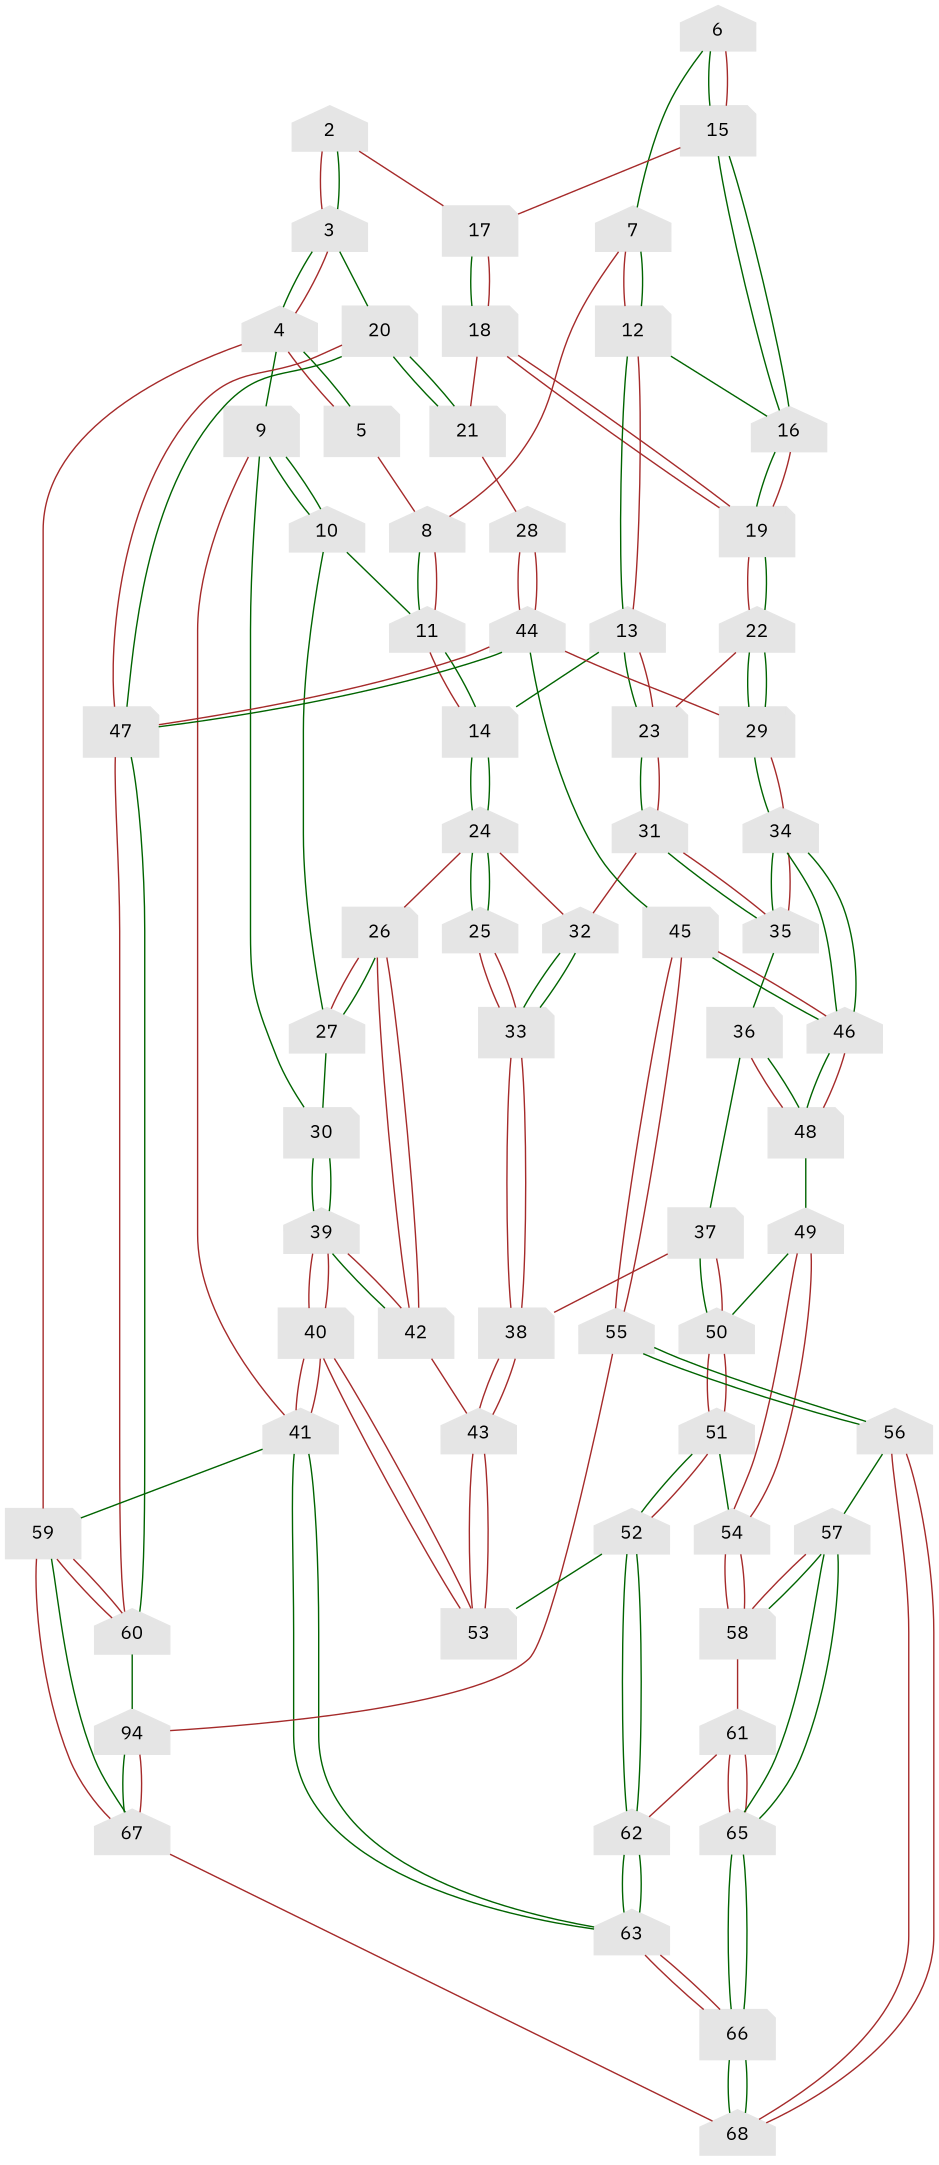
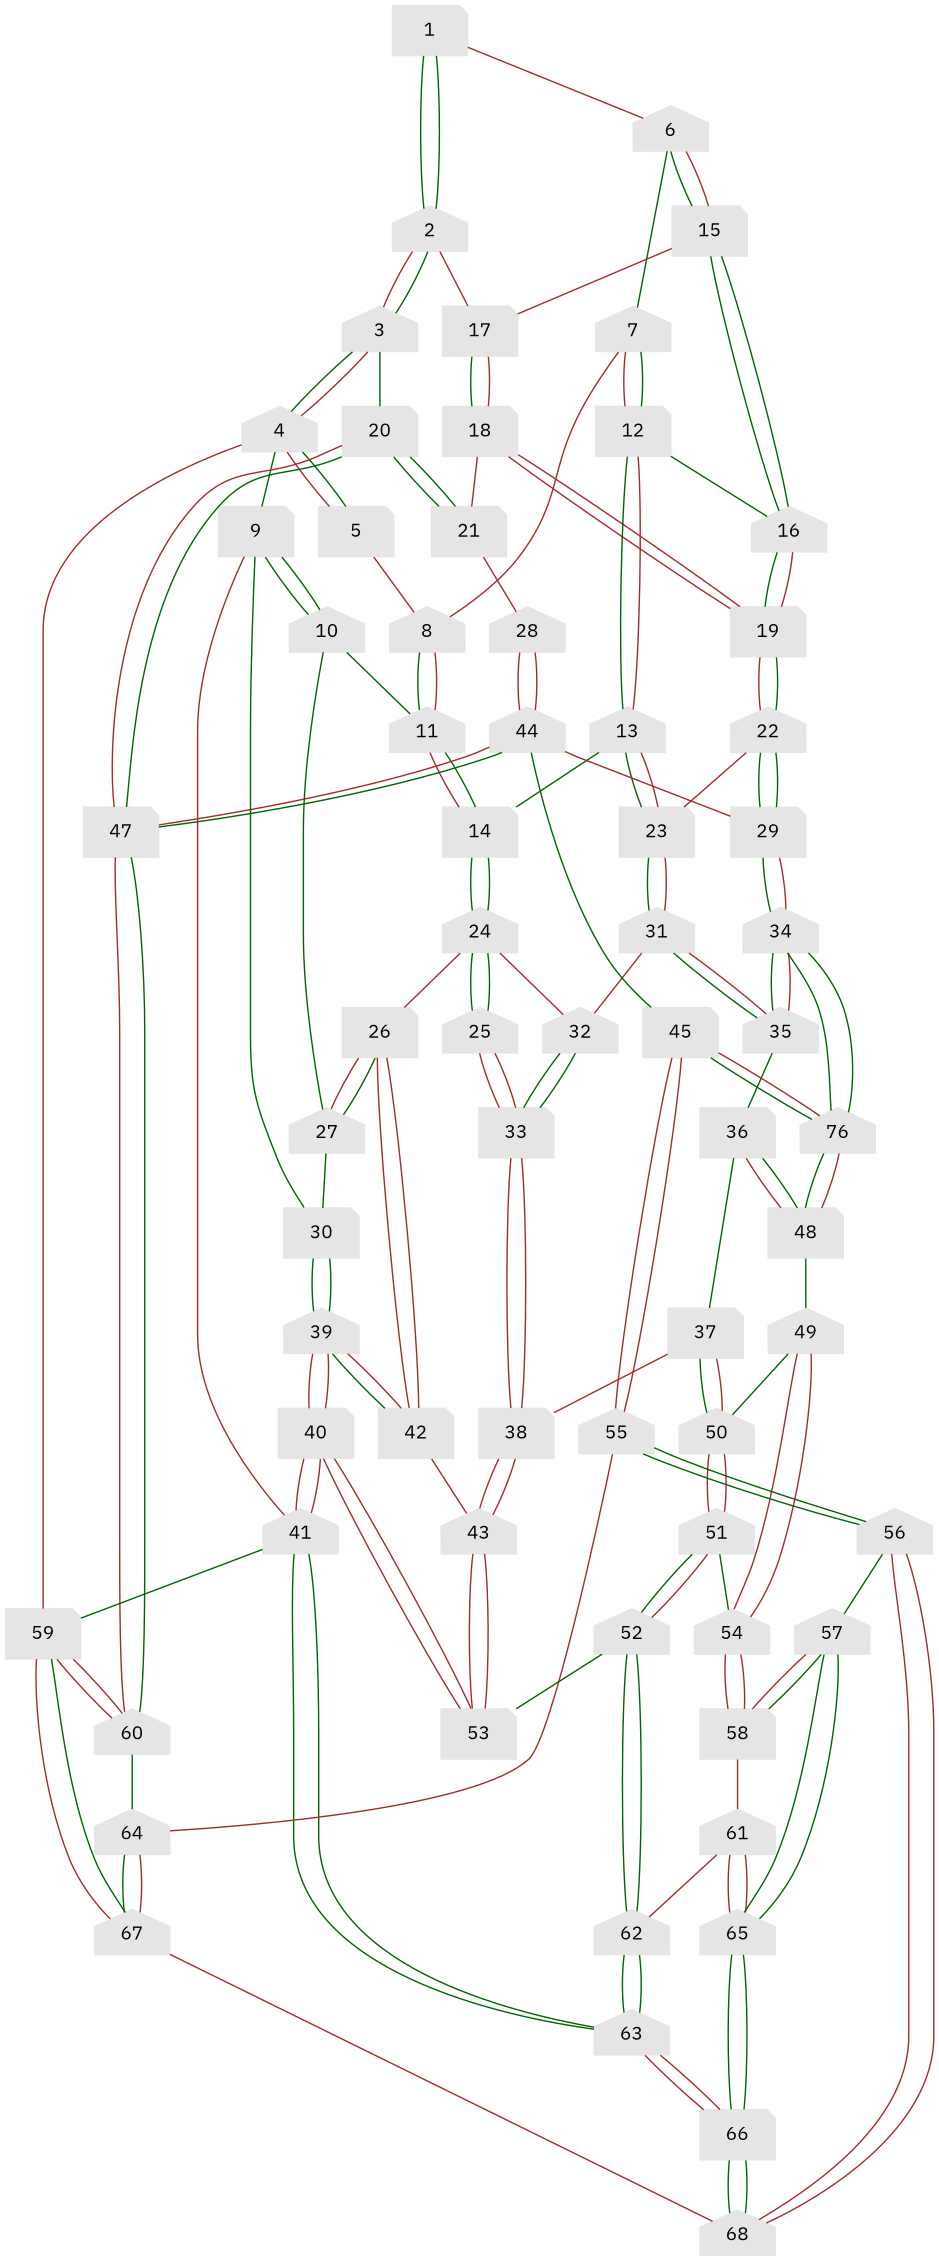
none -> (430, 31)
(845, 1033) -> (838, 1133)
(132, 1734) -> (132, 1834)
